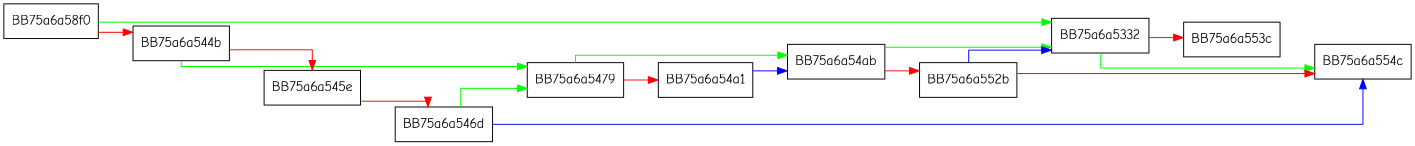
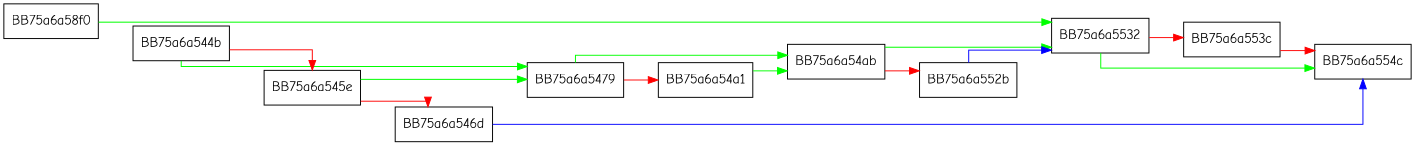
(111, 32) -> none
(1100, 36) -> (1100, 36)
(765, 71) -> (765, 71)
(1096, 74) -> (1293, 51)
(480, 88) -> (439, 79)
